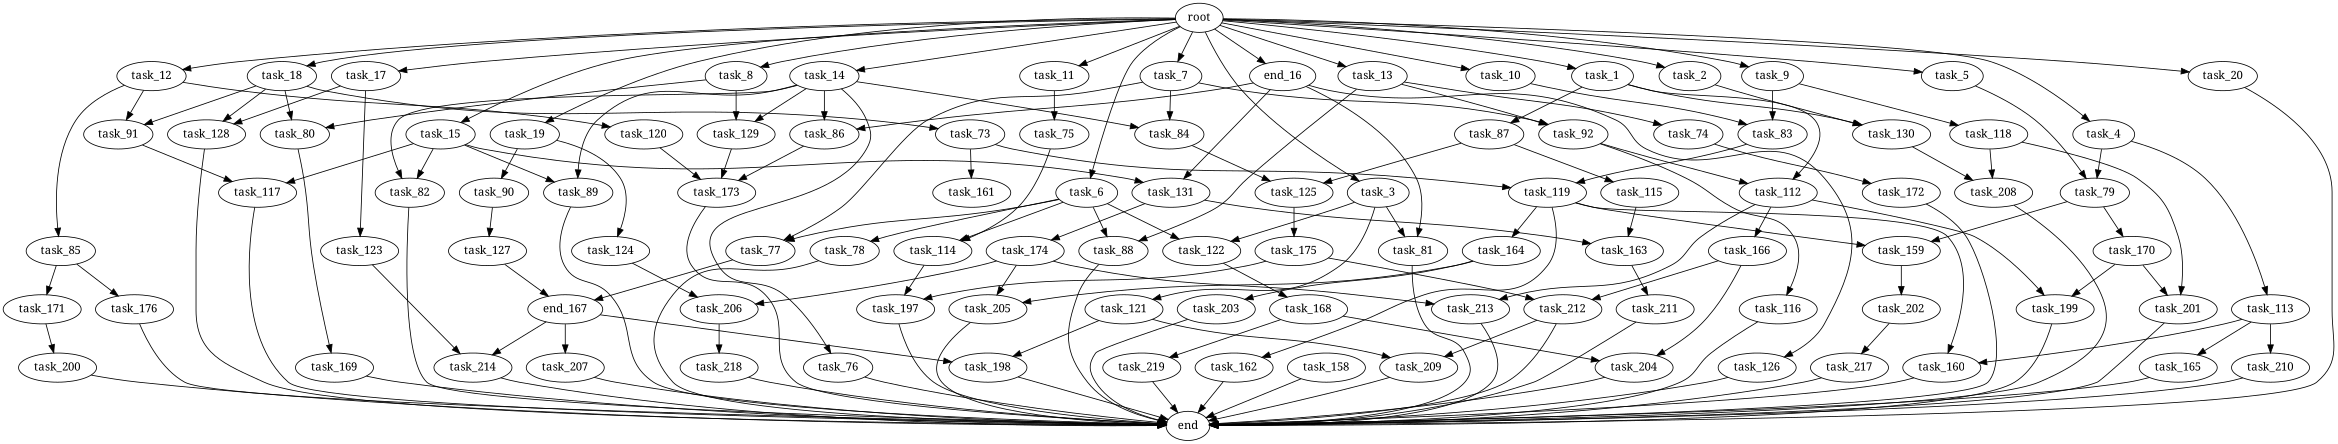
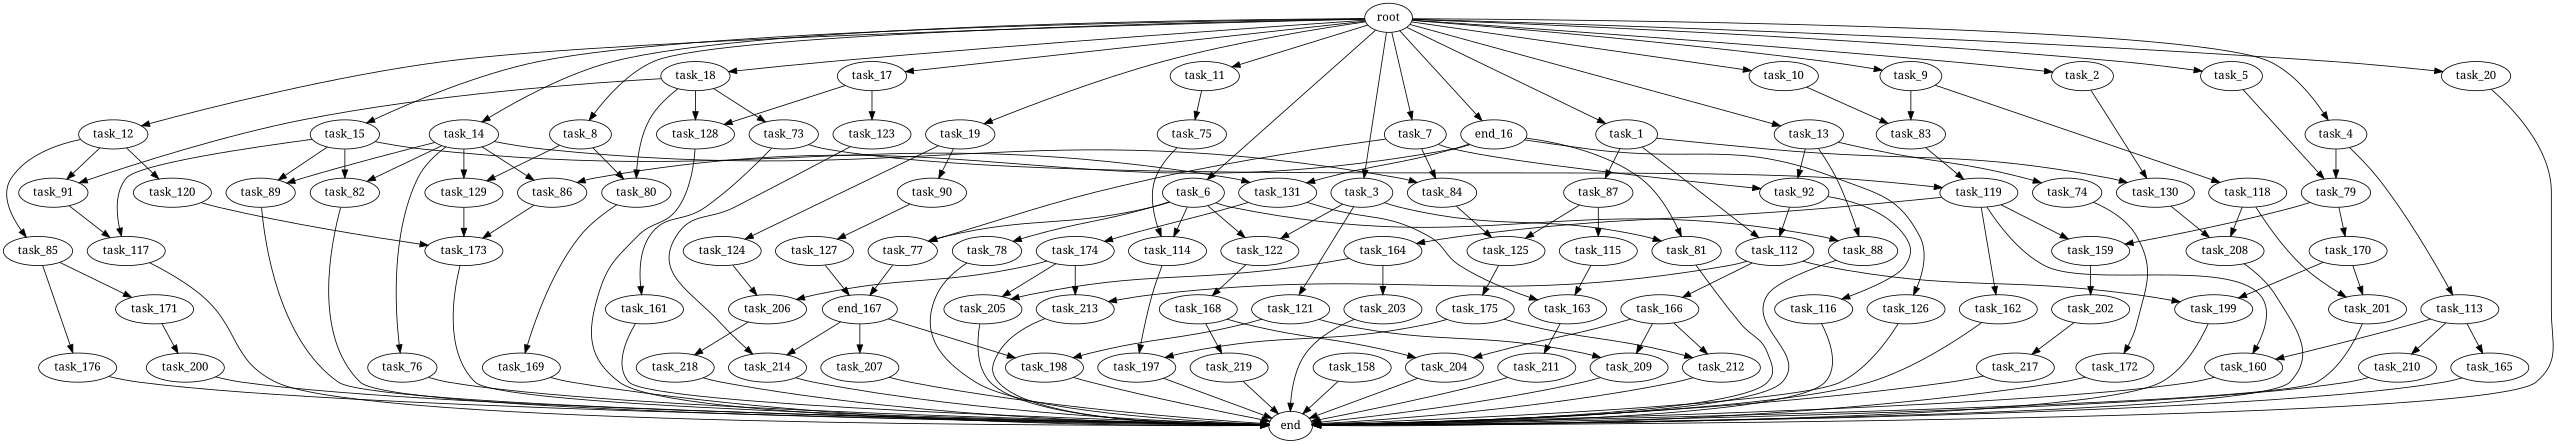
(1497, 336) -> (1646, 335)
none -> (825, 406)
